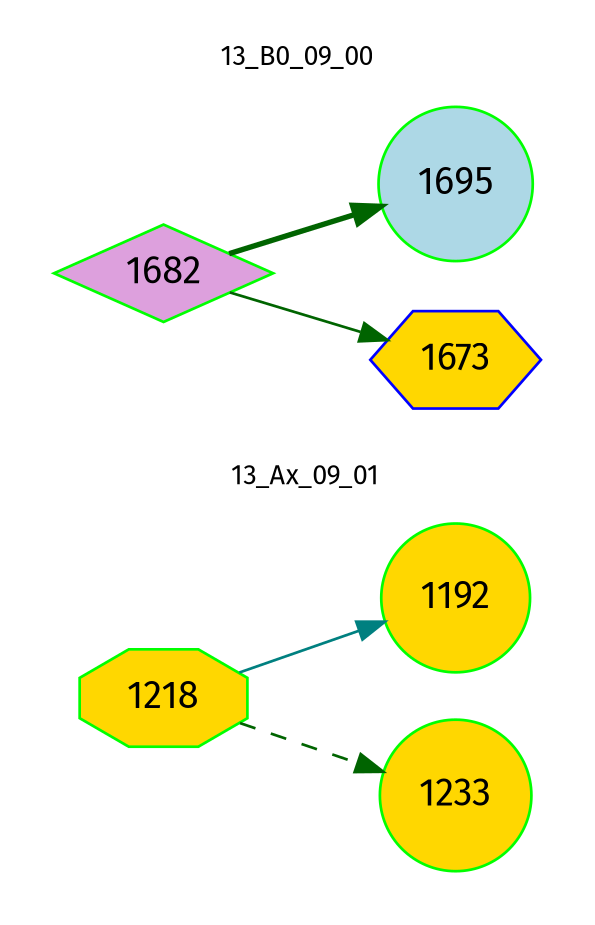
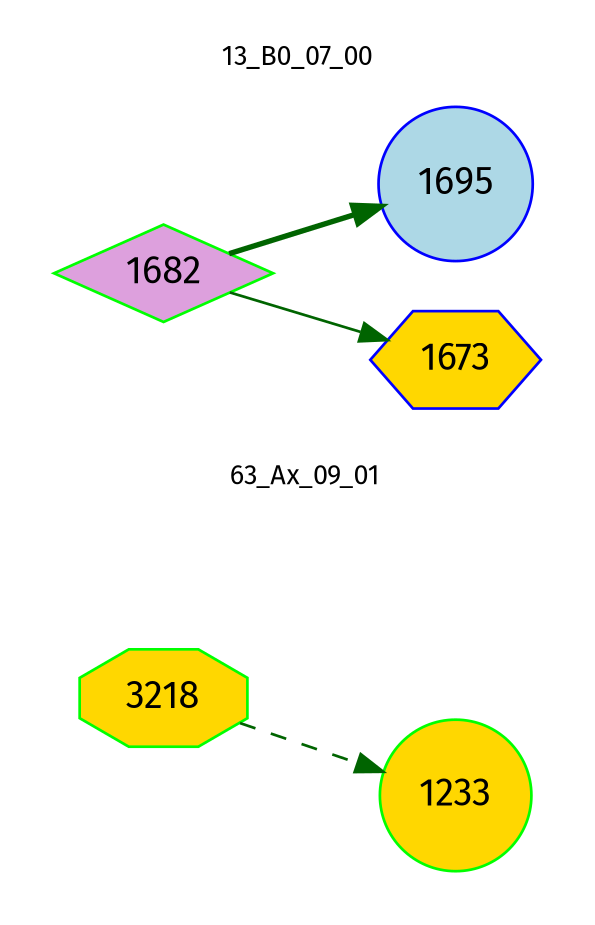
(298, 58) -> (298, 58)
(456, 184) -> (456, 184)
(305, 478) -> (305, 478)
(456, 598) -> none
(164, 698) -> (164, 698)
